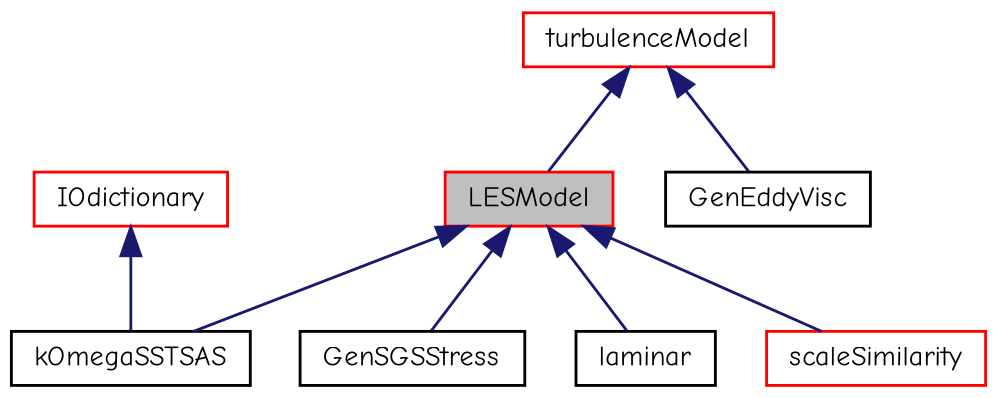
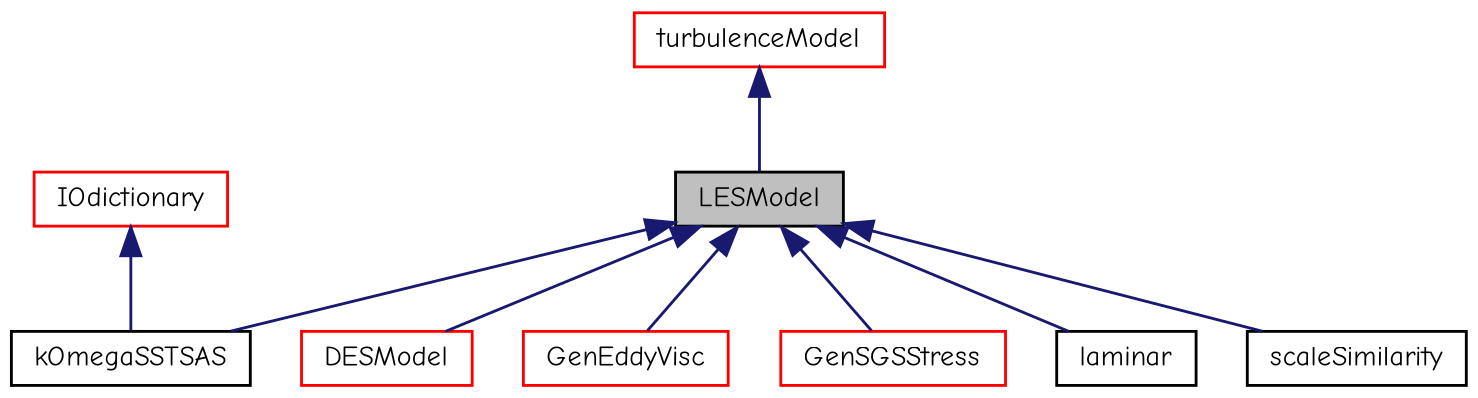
(717, 131) -> (683, 290)
(529, 199) -> (759, 199)
(768, 199) -> (626, 358)
none -> (387, 358)
(412, 358) -> (893, 358)
(876, 358) -> (1357, 358)
